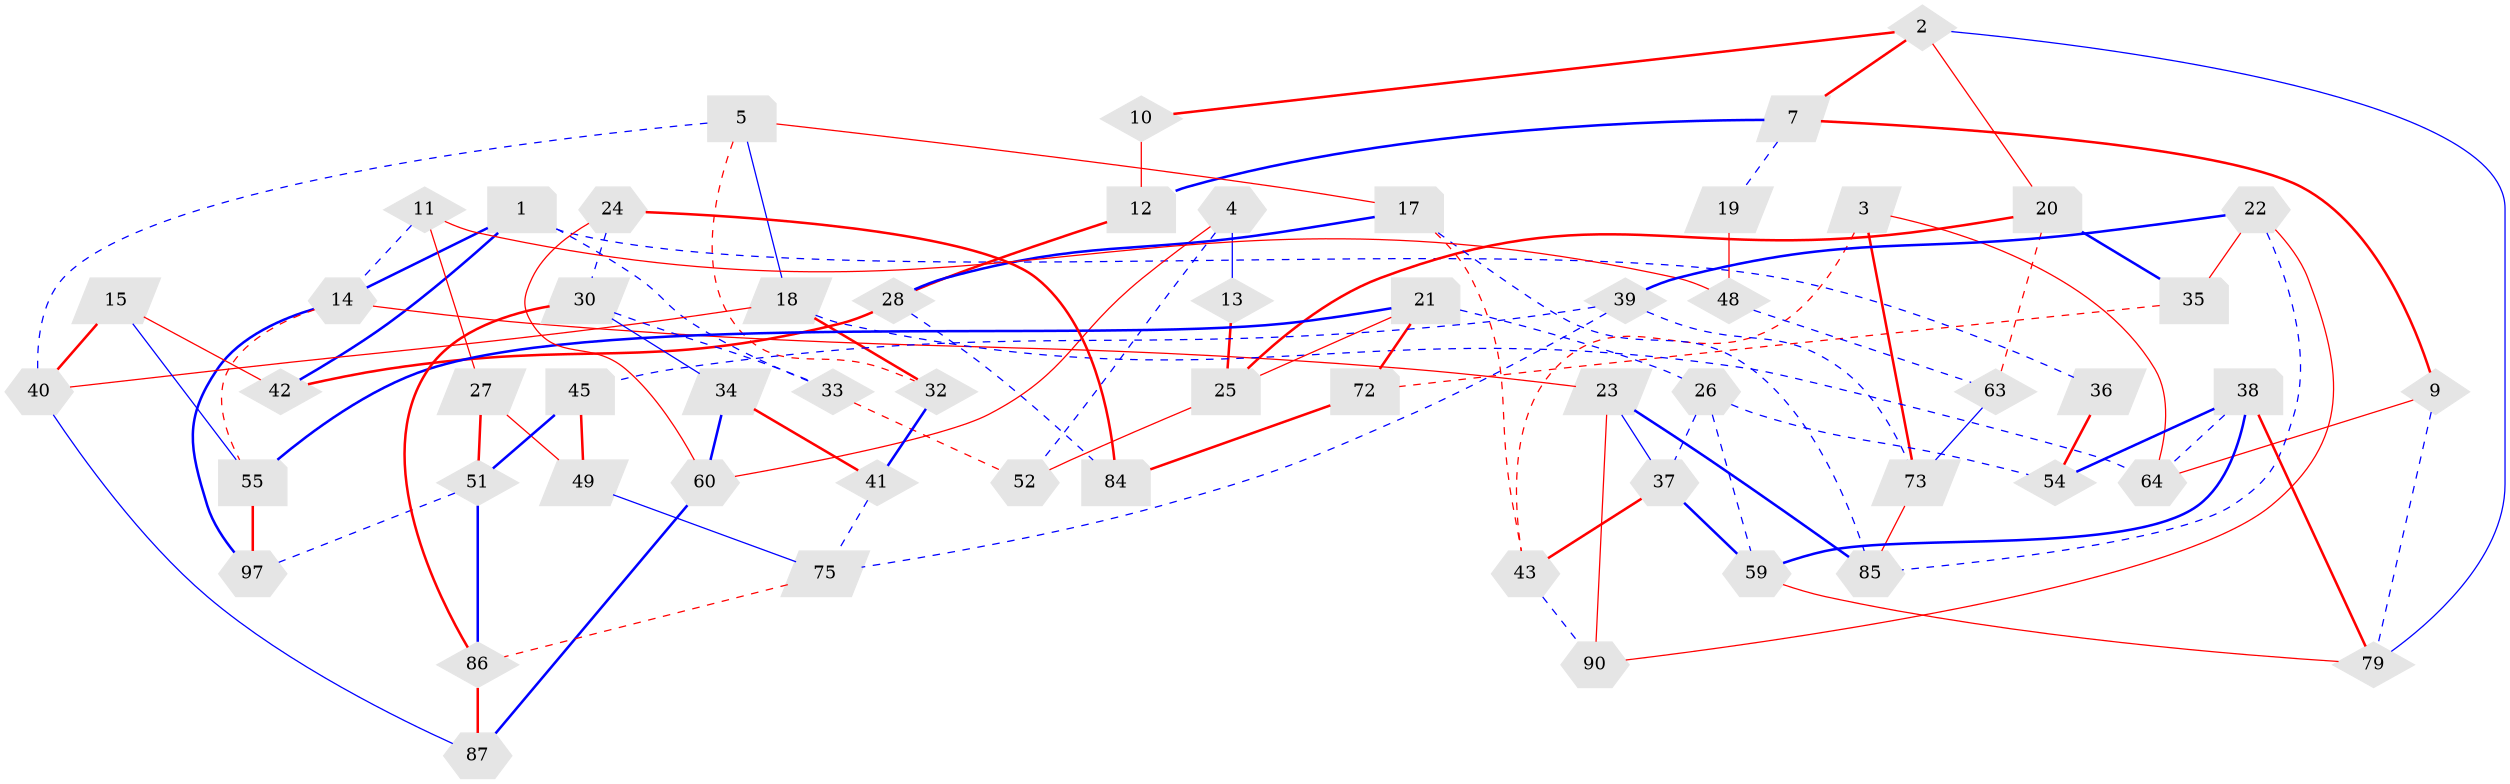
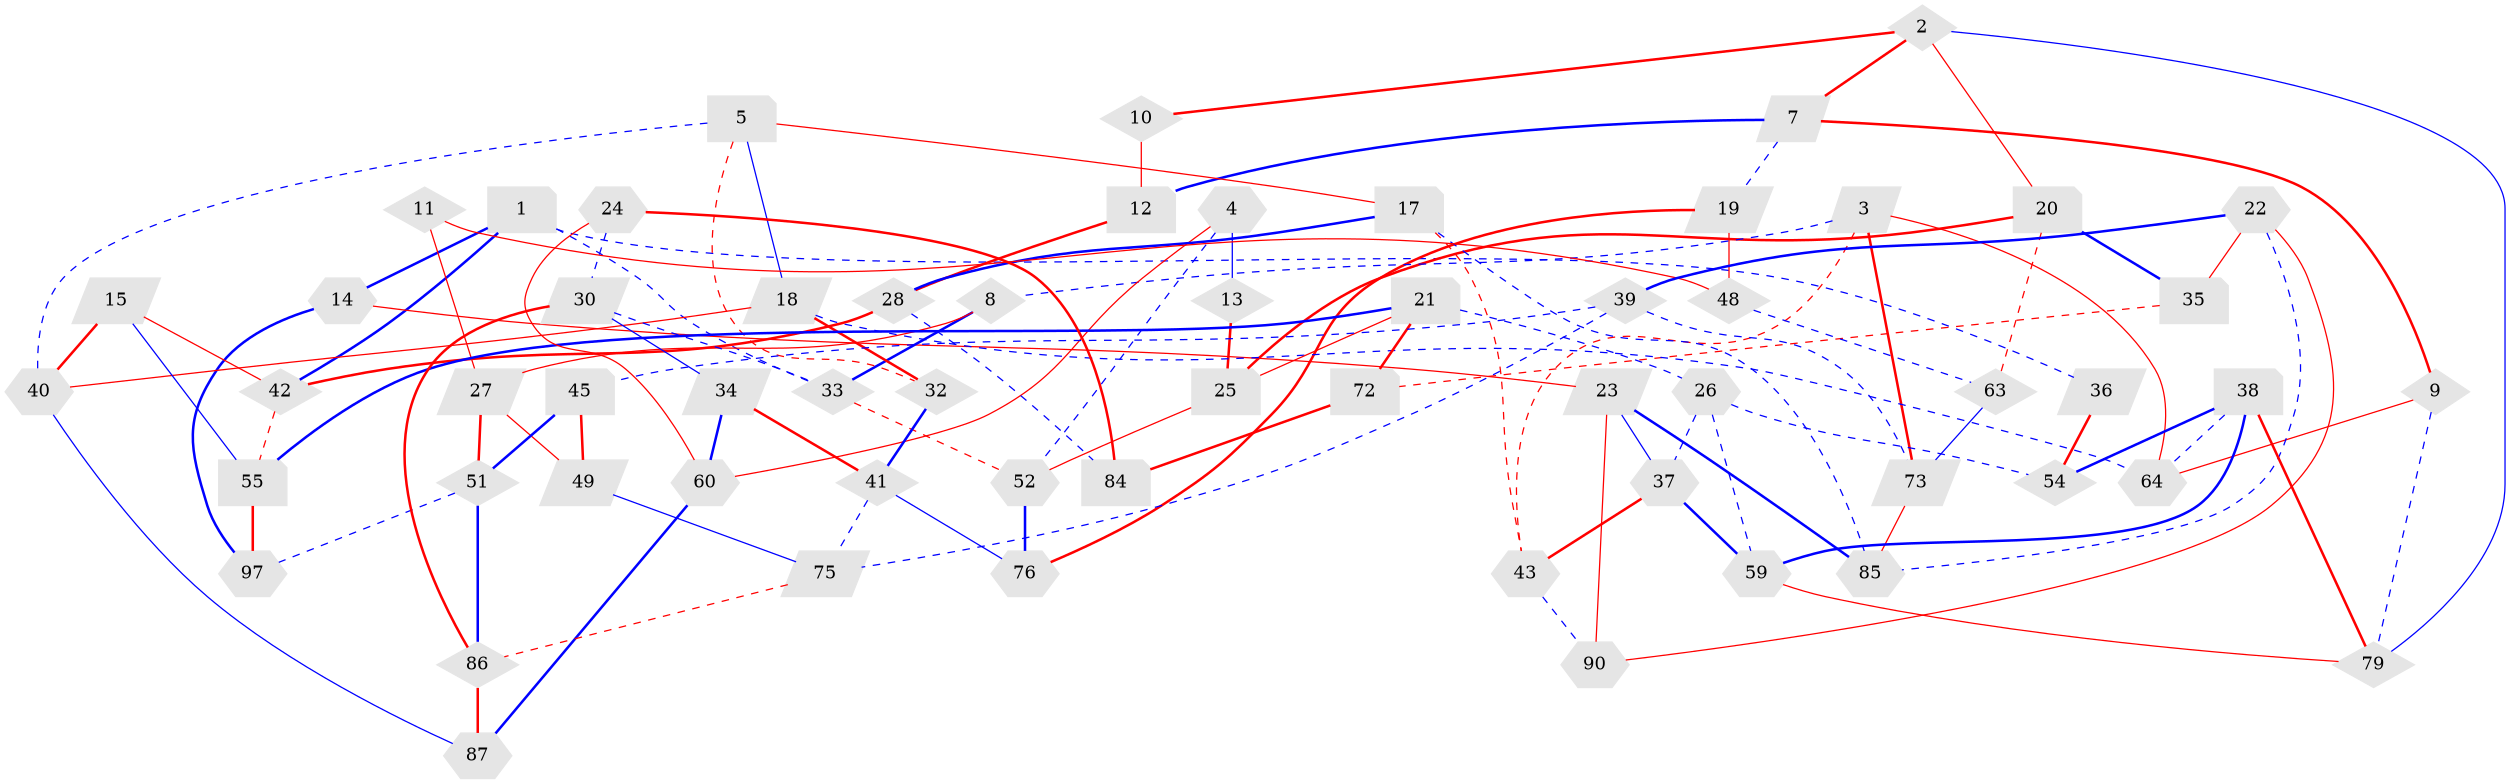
(386, 253) -> none
none -> (991, 301)
(225, 378) -> (267, 436)
none -> (1025, 574)
